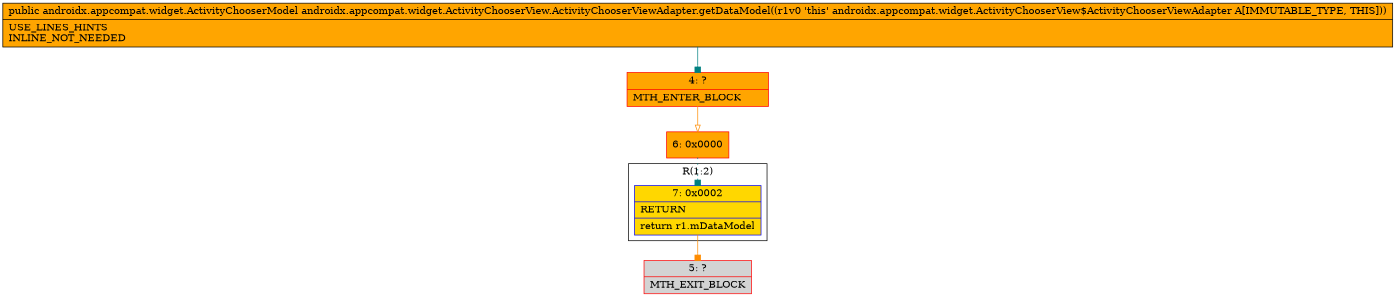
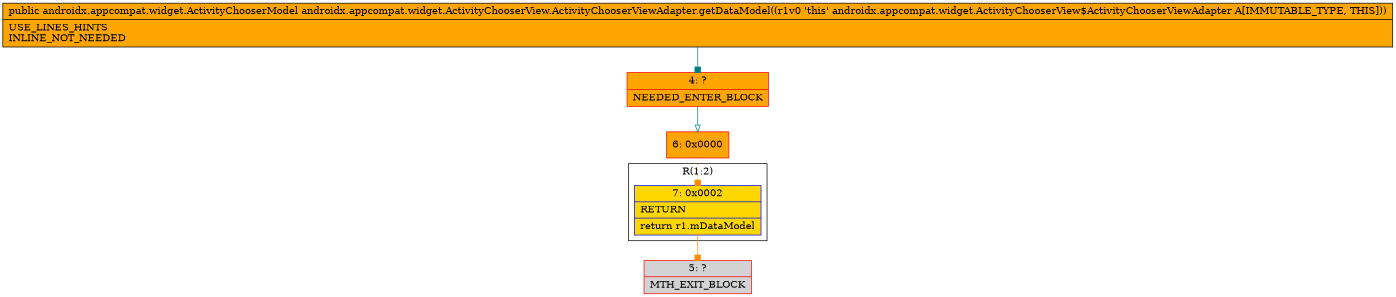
(687, 98) -> (698, 98)
(698, 116) -> (698, 116)
(698, 168) -> (698, 168)
